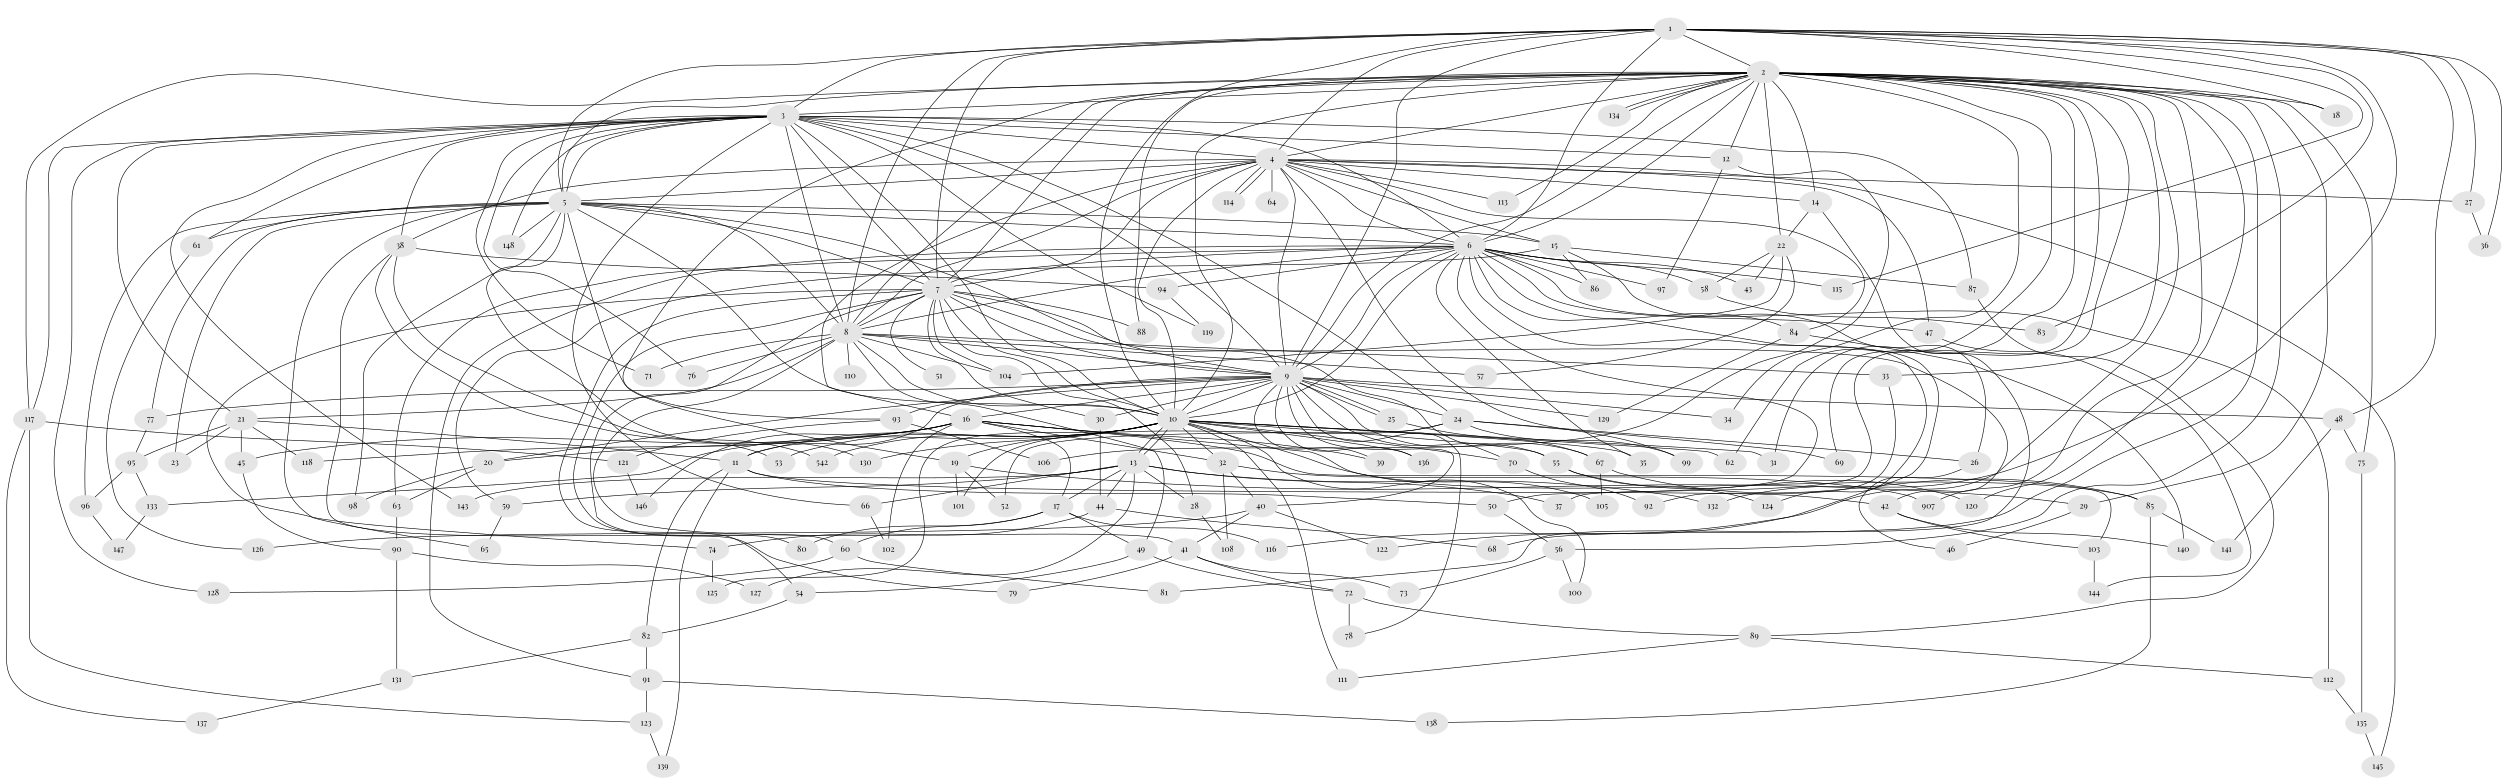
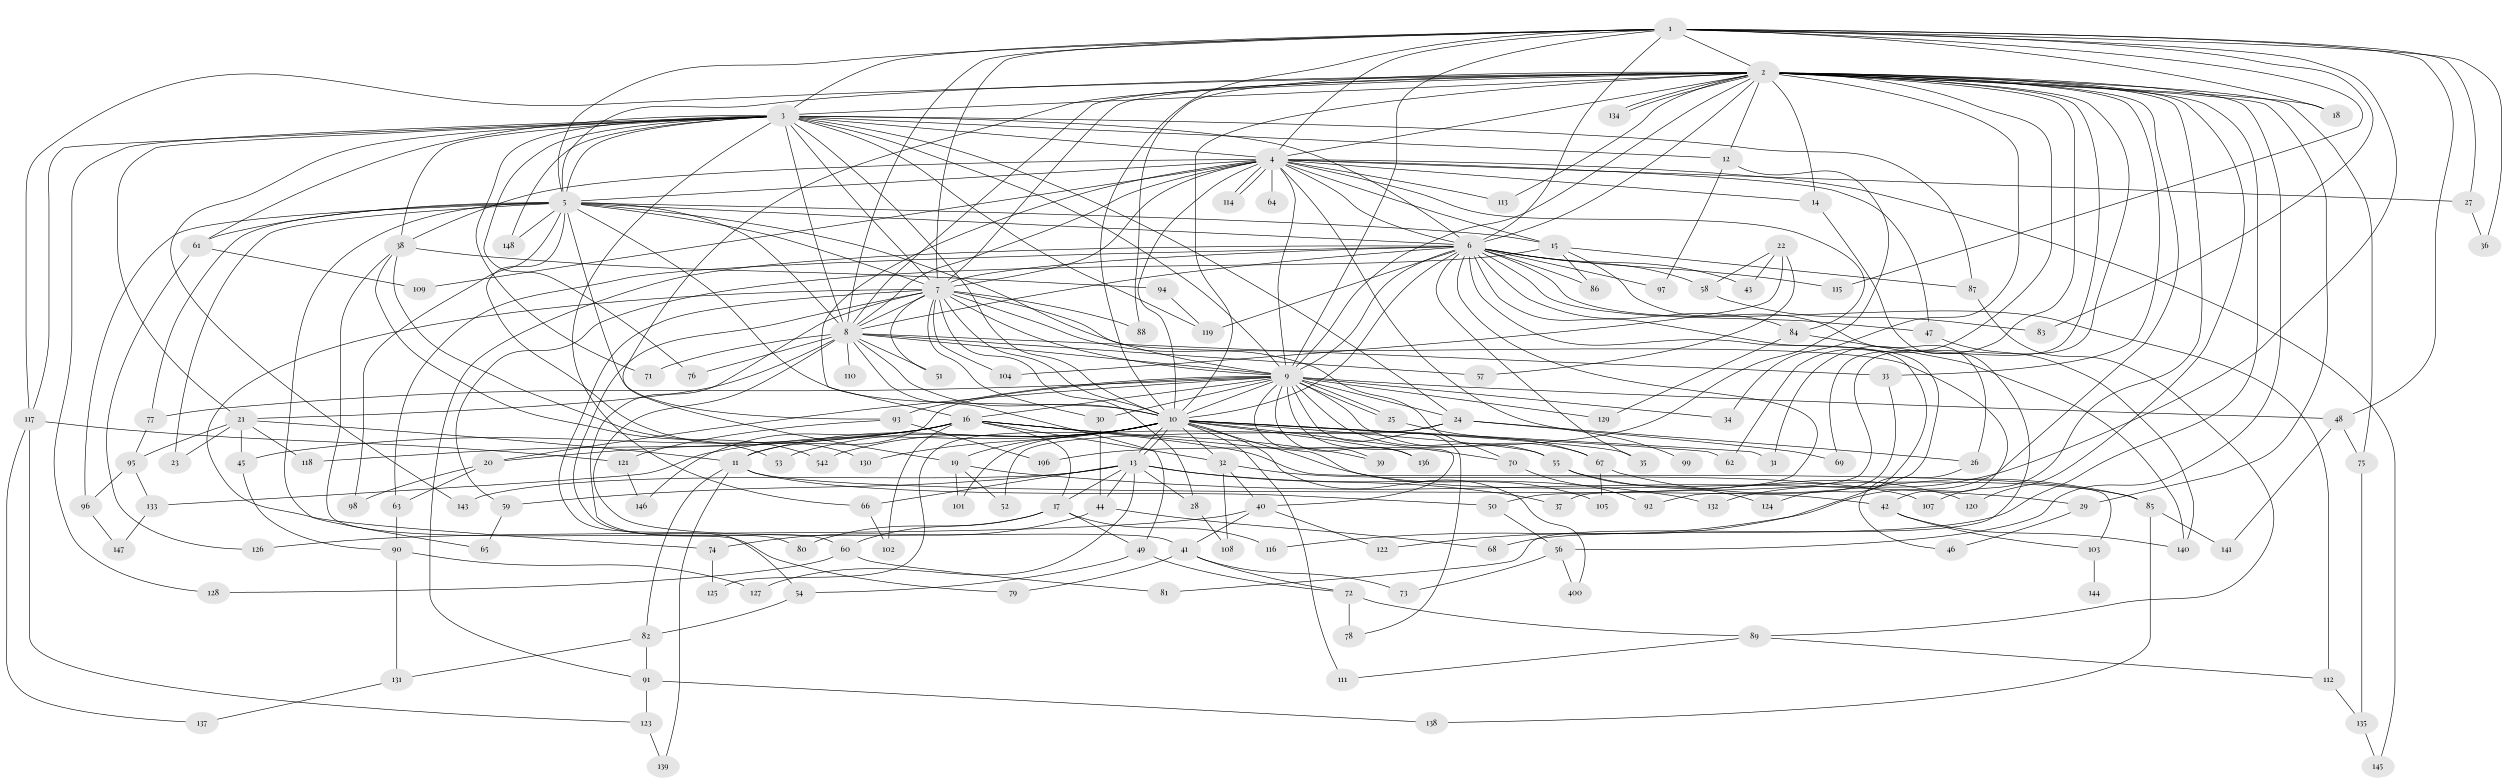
(1772, 159) -> none
(1799, 224) -> none
(1309, 268) -> (1345, 287)
none -> (420, 289)
(926, 354) -> (893, 354)
(2200, 437) -> (2104, 386)
(1572, 440) -> none
(1044, 463) -> (1044, 463)
(1928, 506) -> (1928, 506)
(1575, 593) -> (1575, 593)
